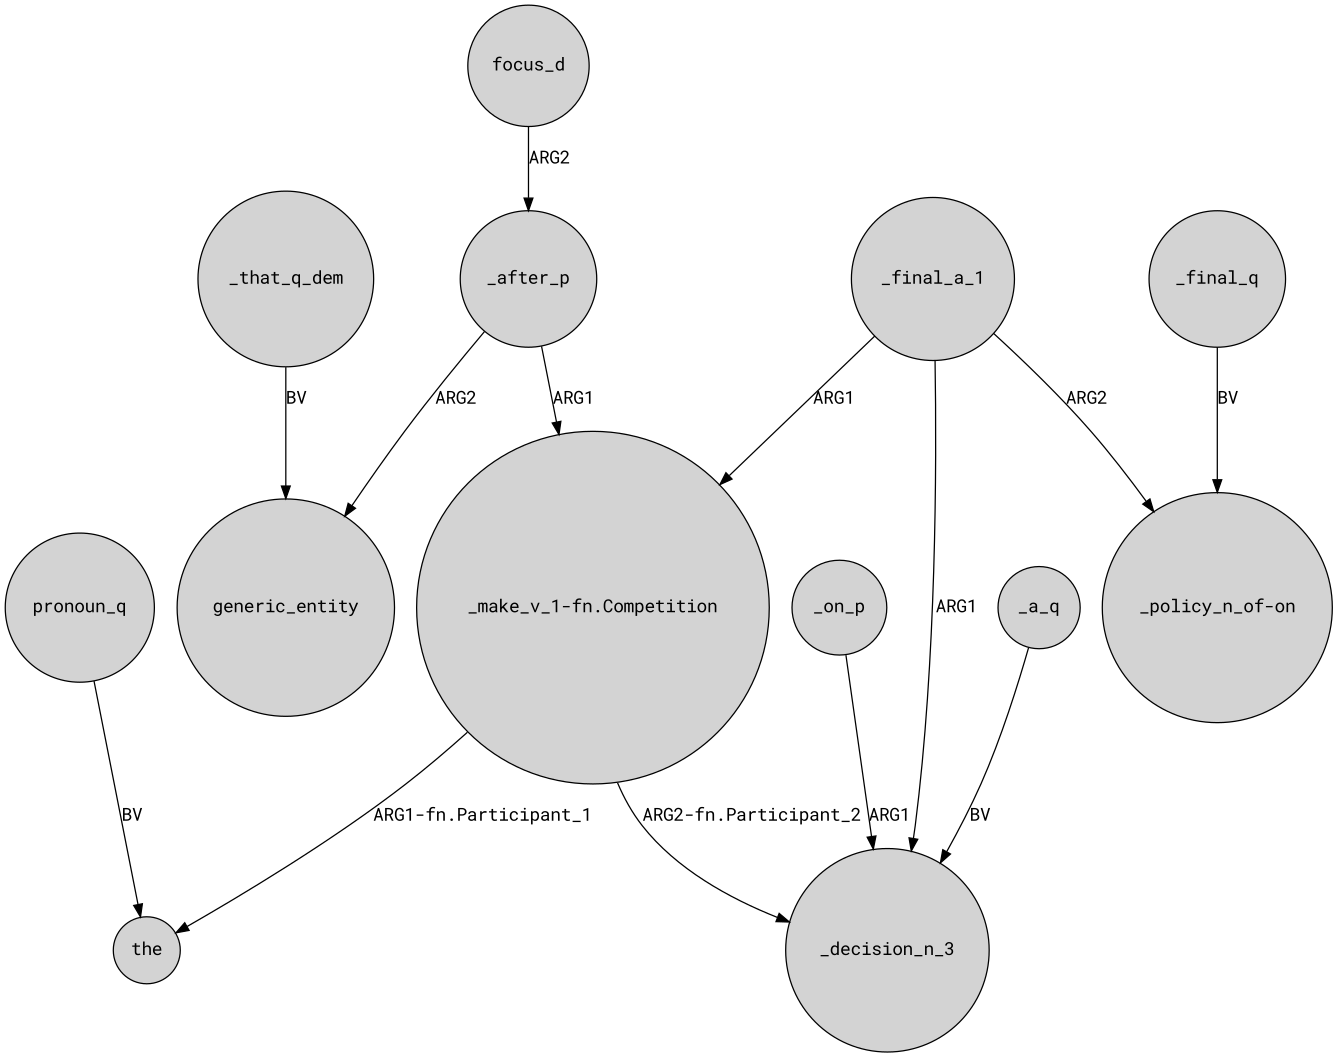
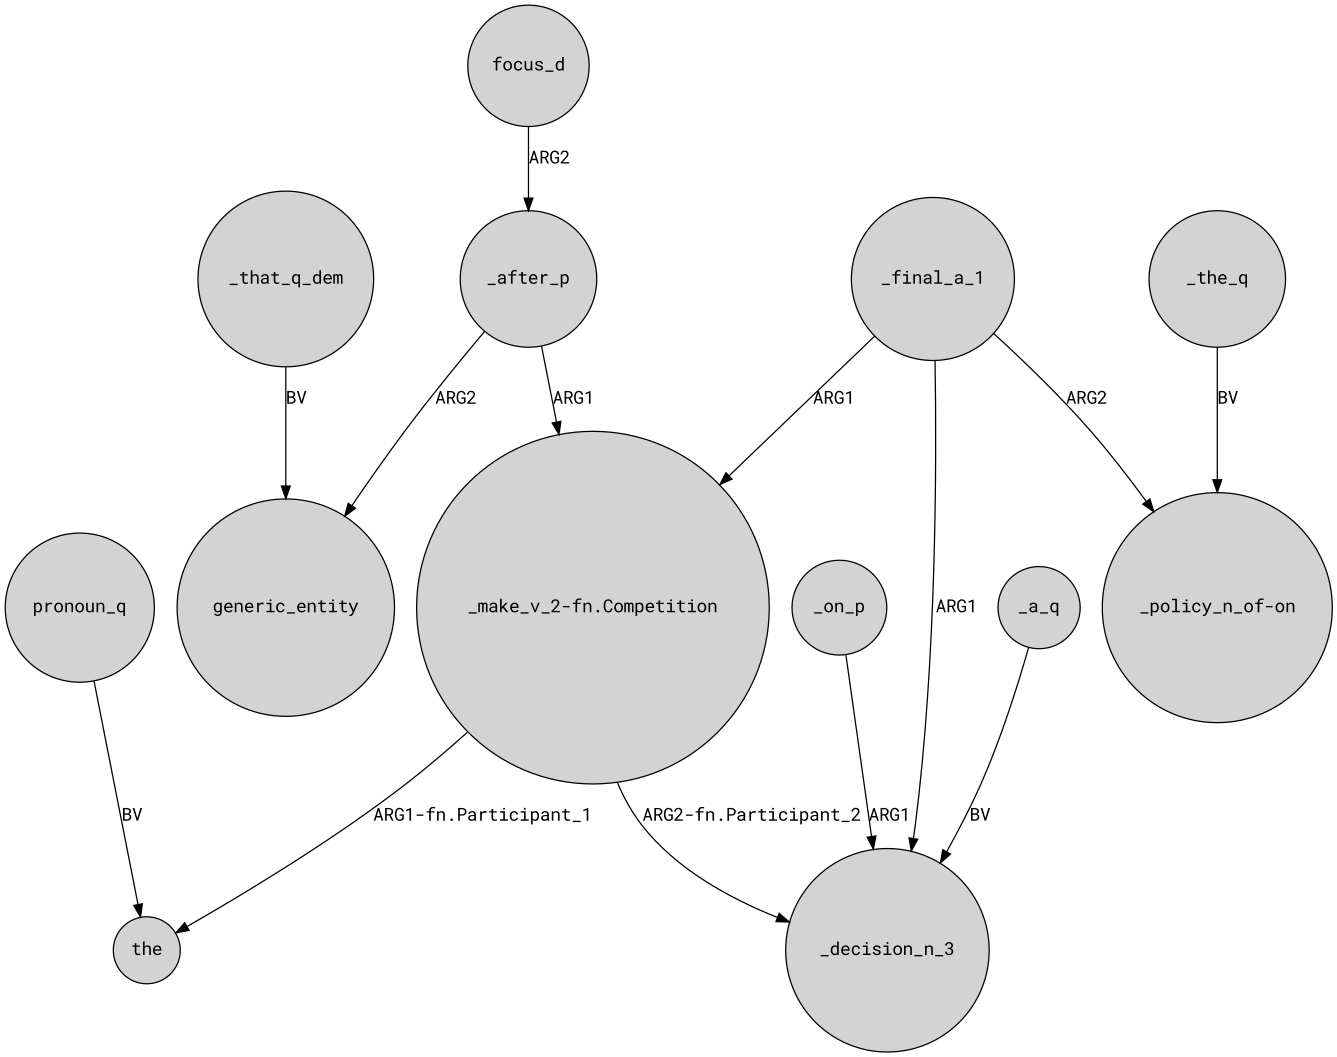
(1217, 279) -> (1217, 279)
(593, 608) -> (593, 608)
